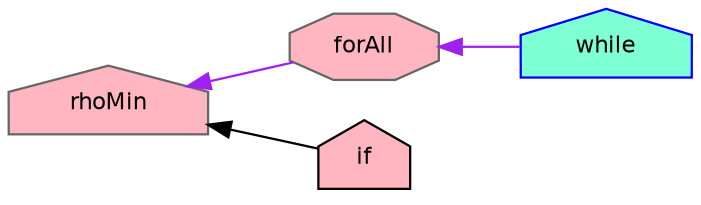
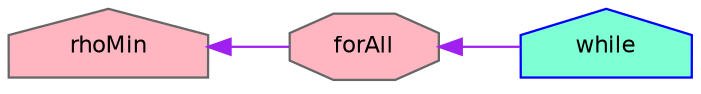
(364, 158) -> none
